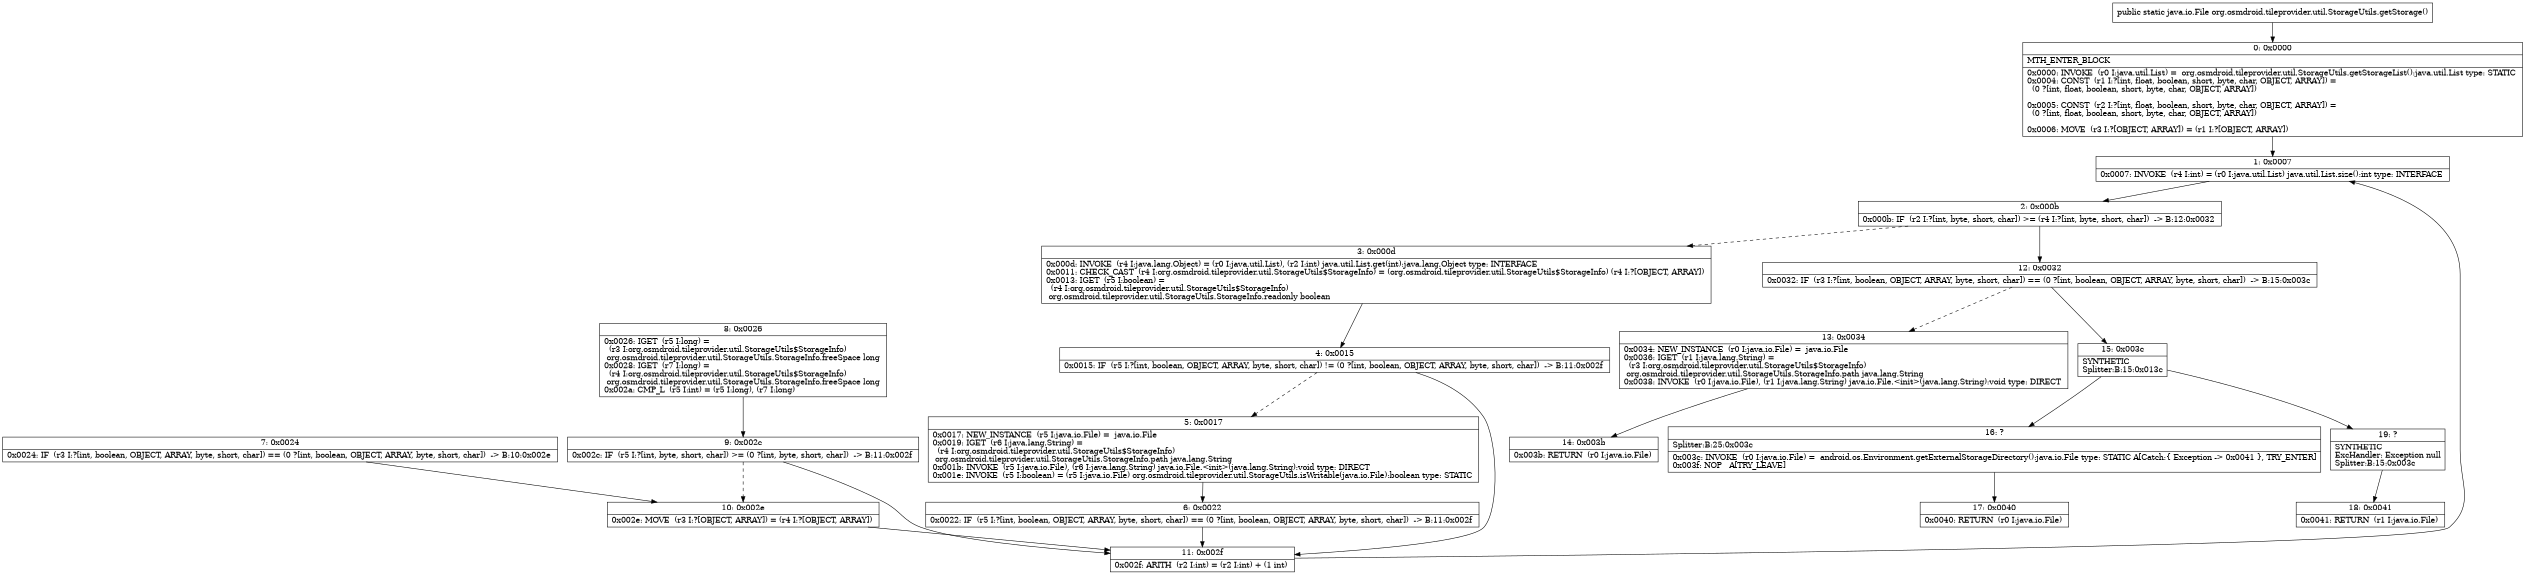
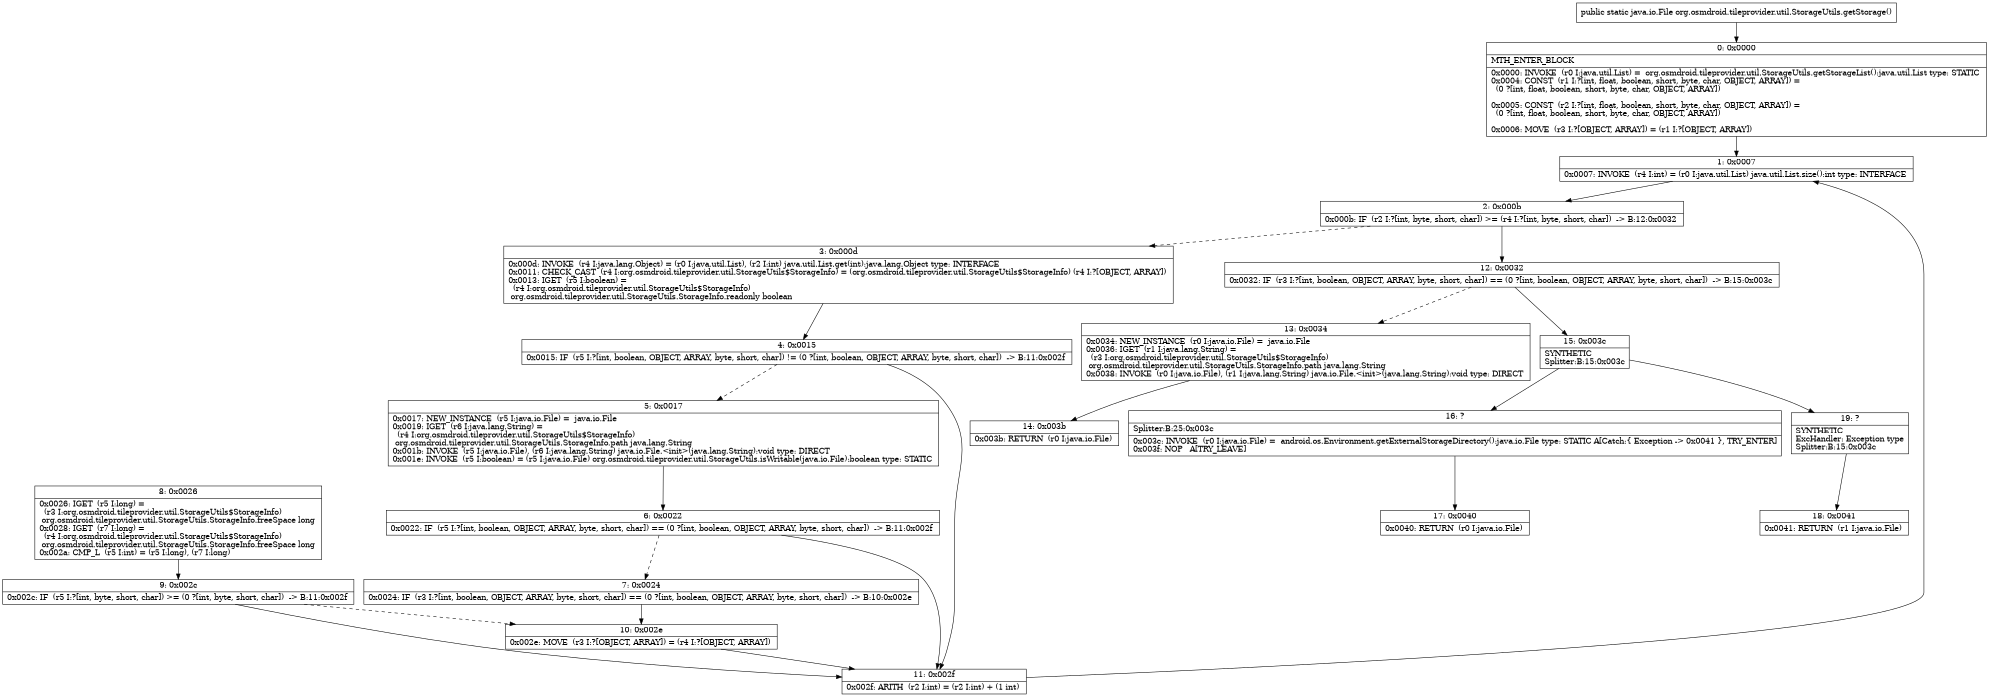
(2122, 370) -> (1585, 362)
(2388, 455) -> (1850, 439)
none -> (653, 555)
